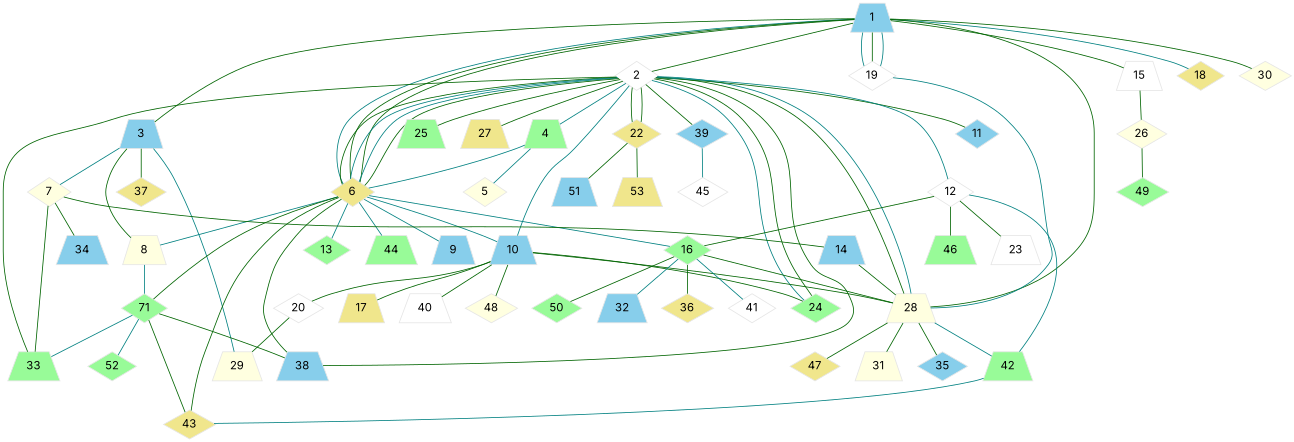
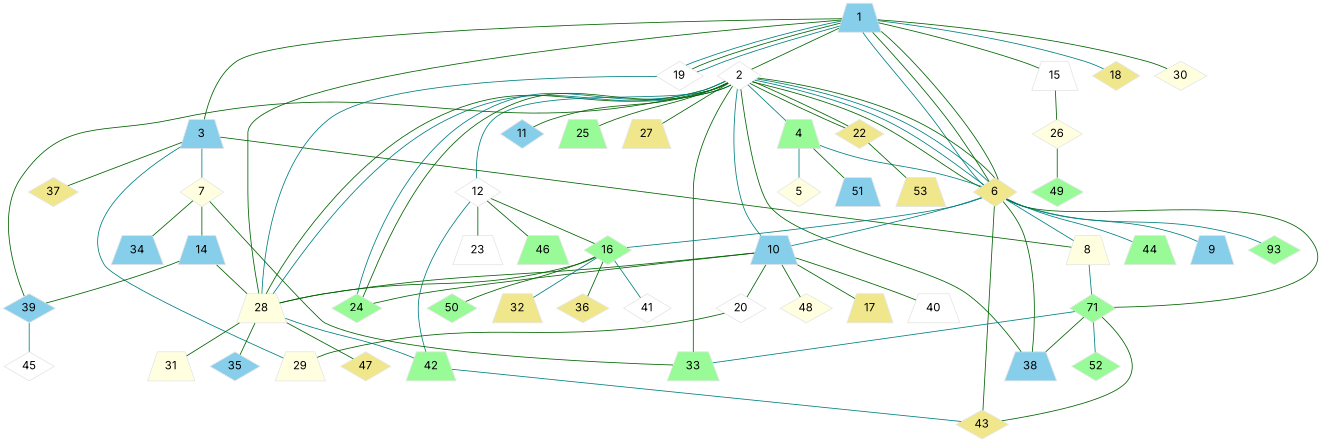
(608, 161) -> (829, 163)
(327, 250) -> (1274, 250)
none -> (113, 284)
(622, 308) -> (517, 308)
